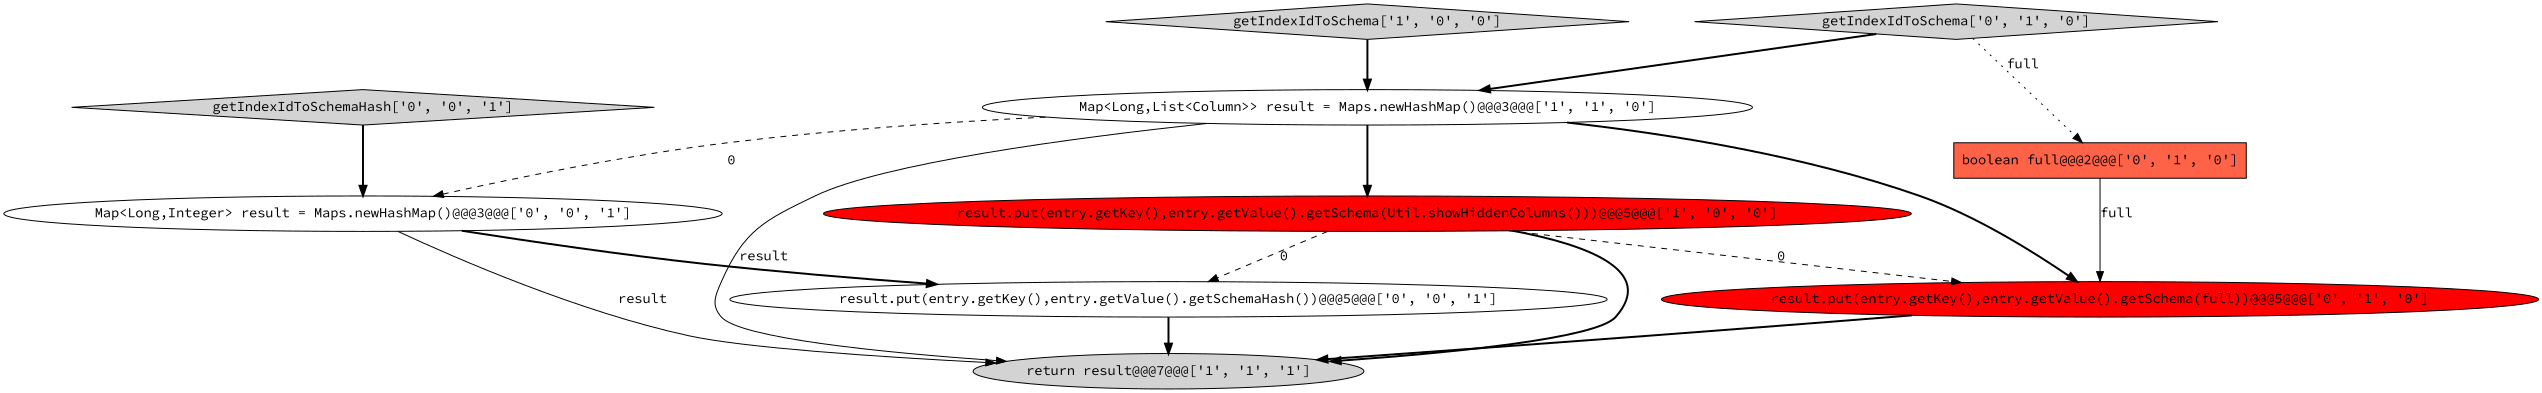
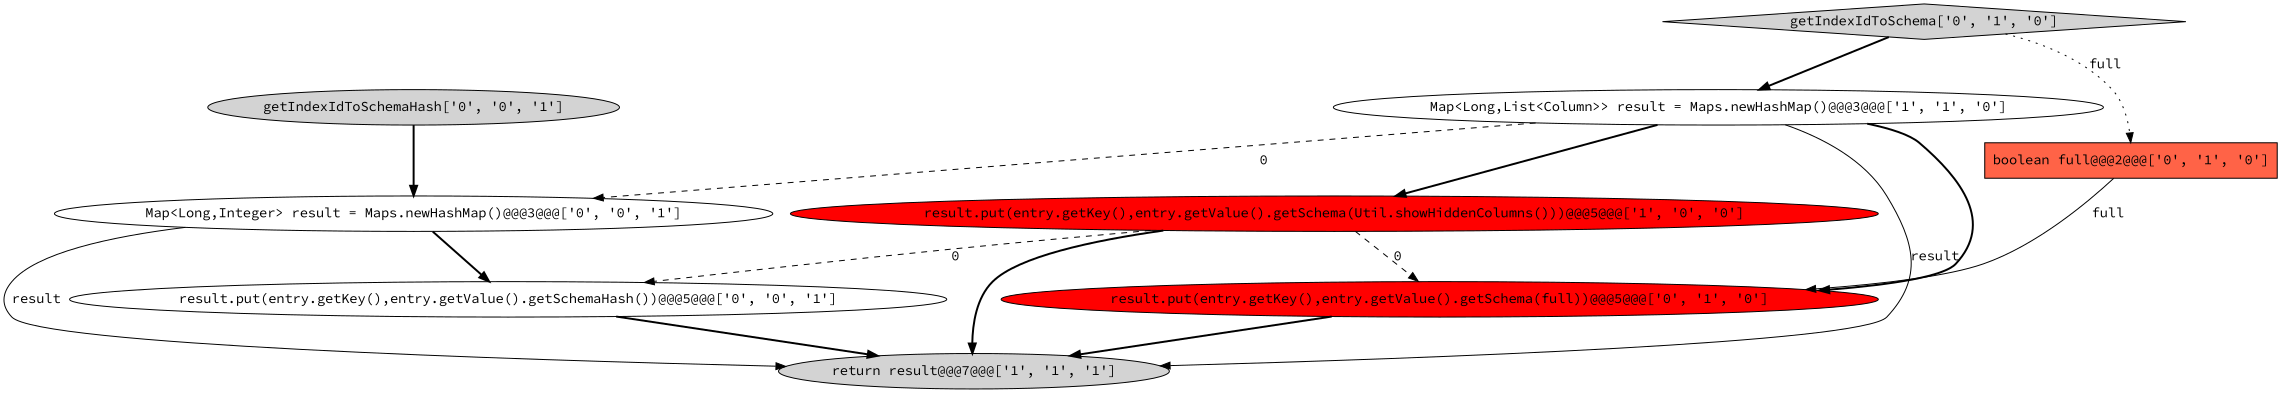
(1367, 22) -> none
(363, 107) -> (414, 107)
